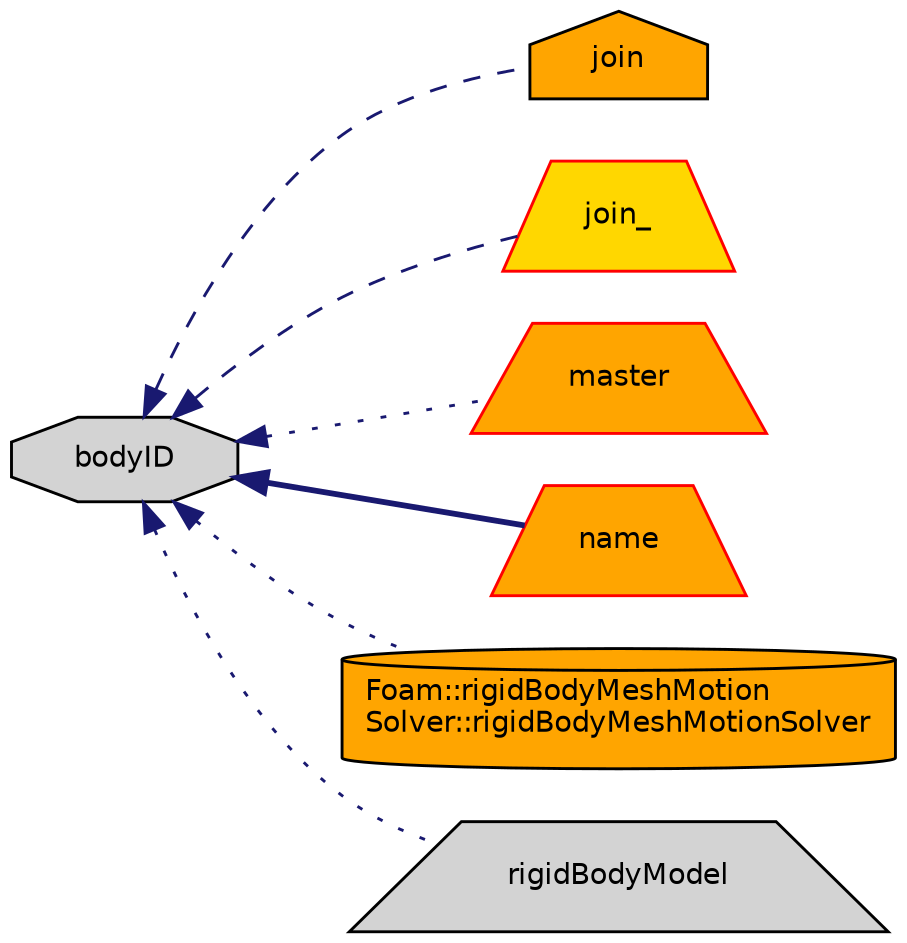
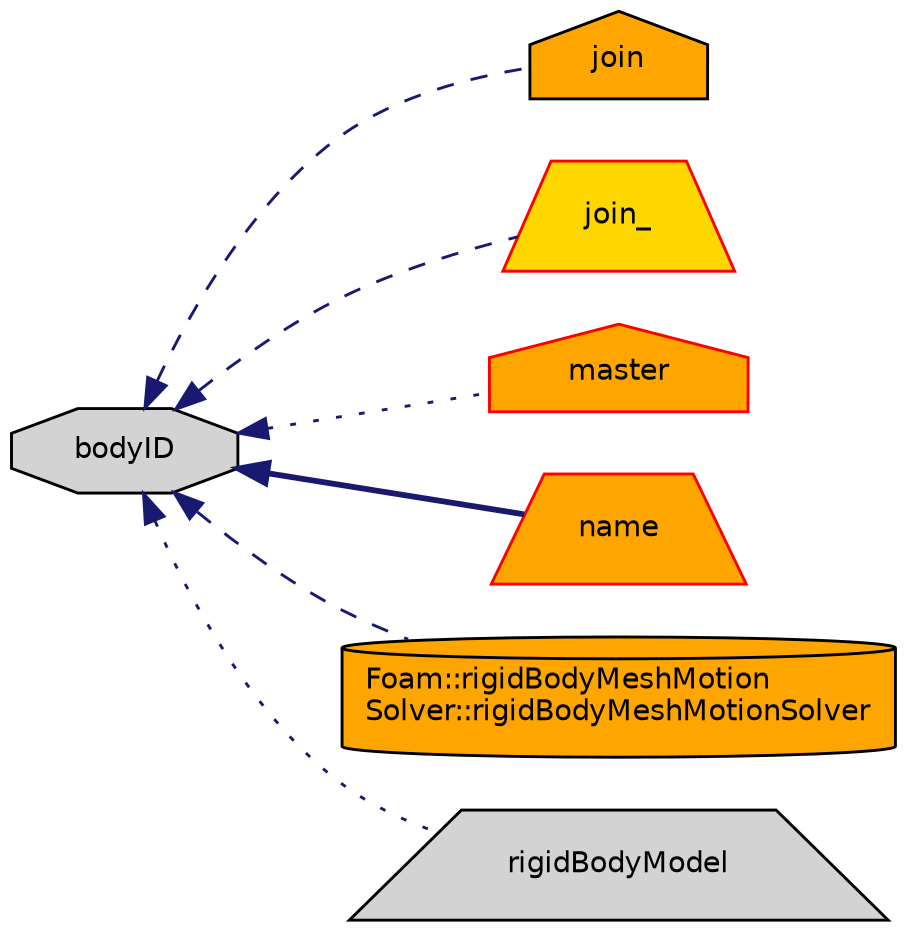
(619, 378) -> (619, 373)
(296, 595) -> (297, 585)
